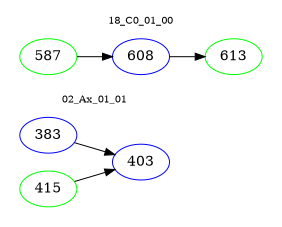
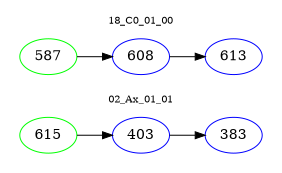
(234, 57) -> (234, 57)
(90, 147) -> (182, 135)
(48, 189) -> (48, 135)
